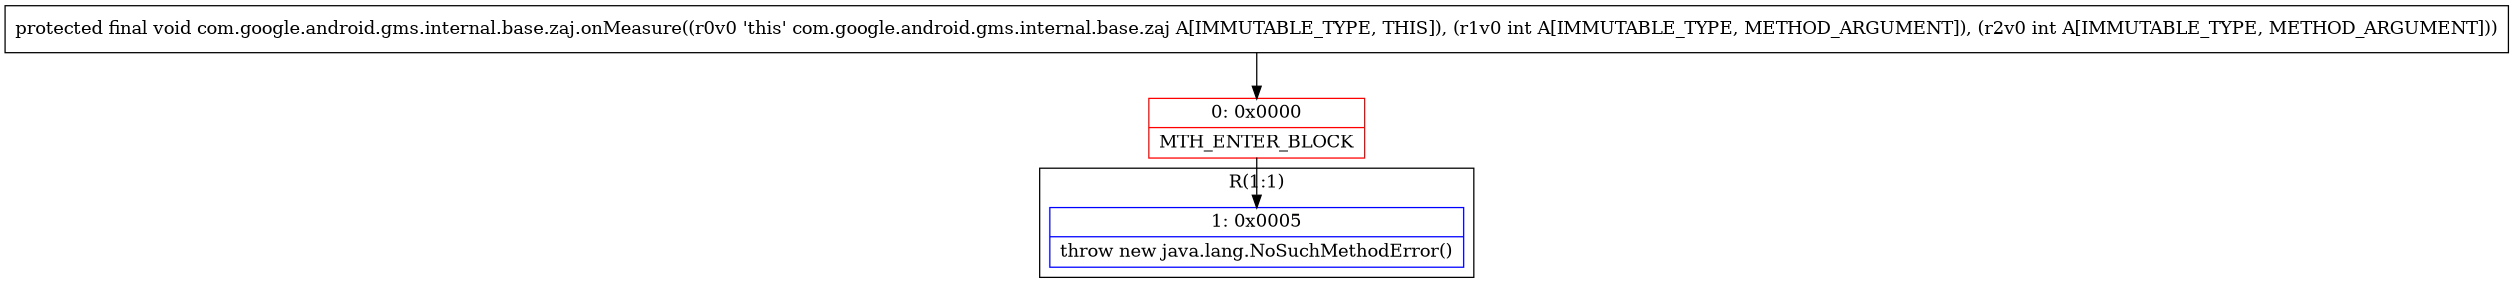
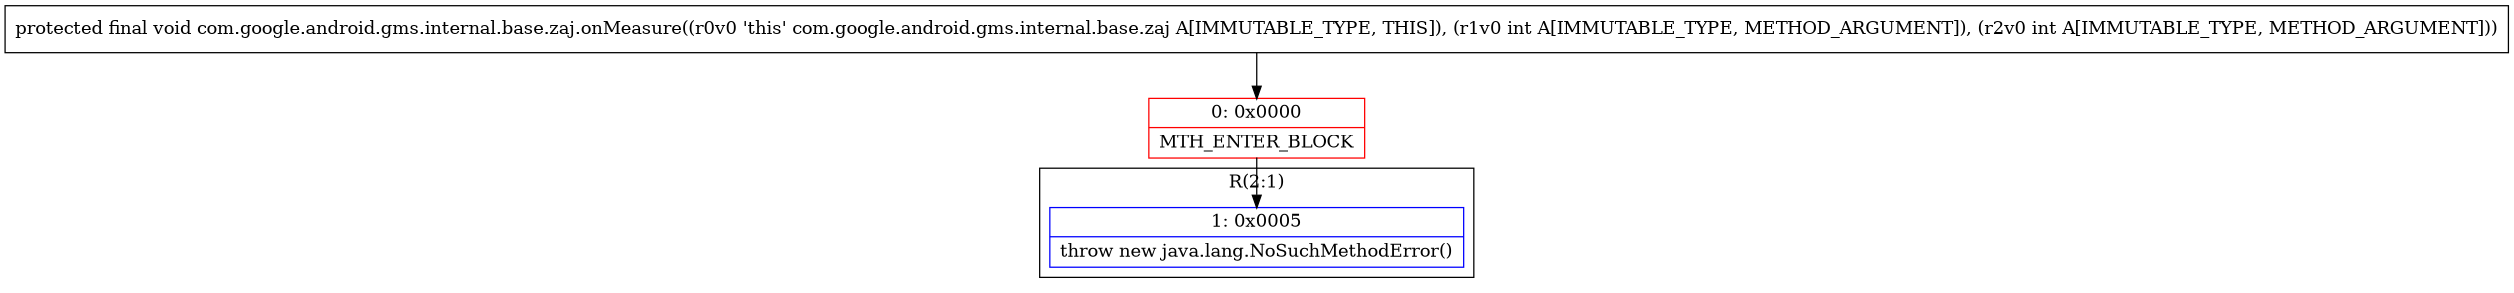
(1257, 183) -> (1257, 183)
